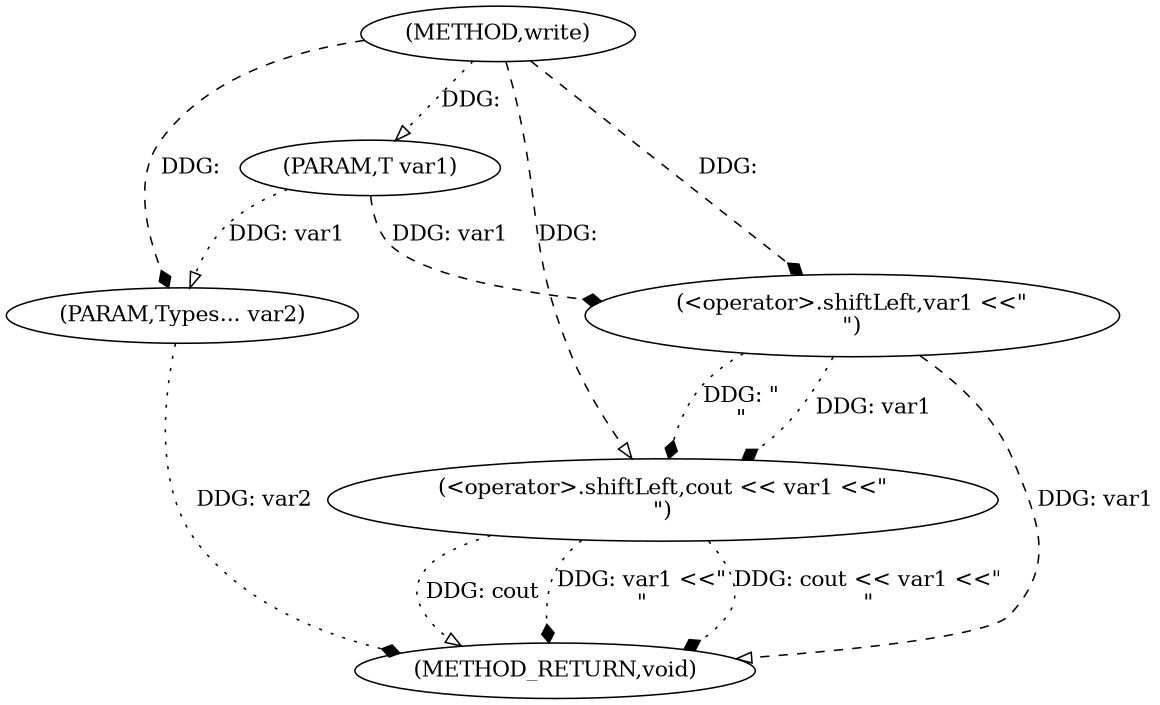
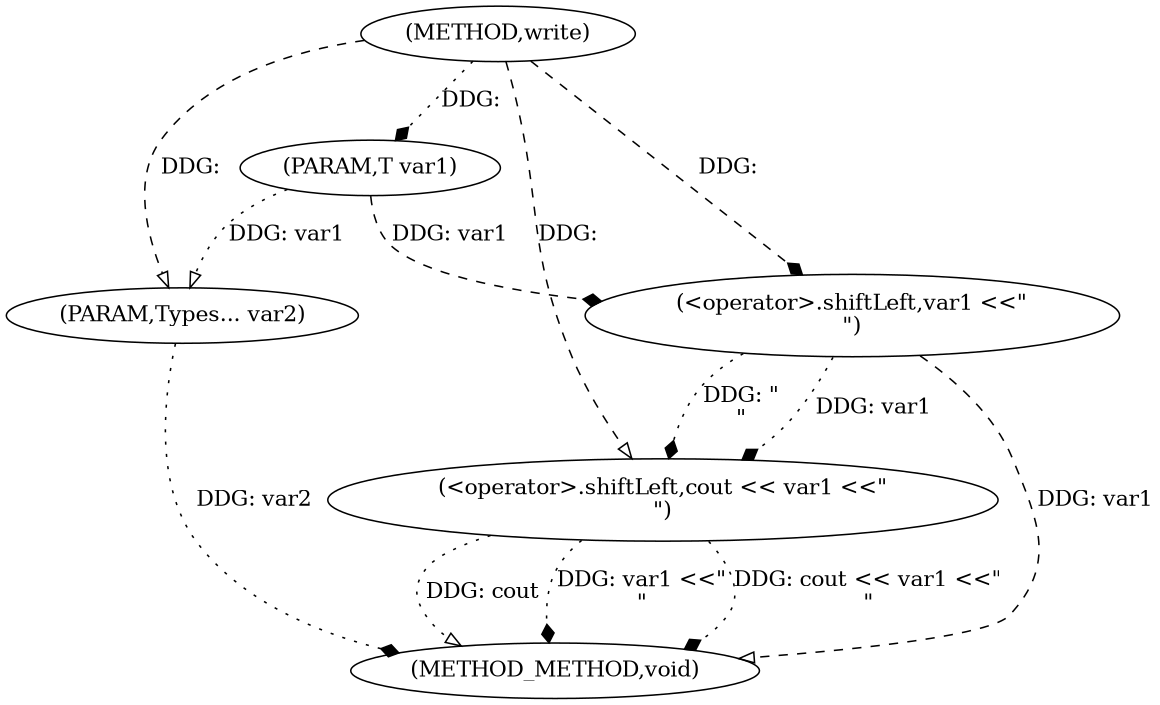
(440, 95) -> (441, 94)
(195, 106) -> (194, 107)
(555, 671) -> (555, 671)
